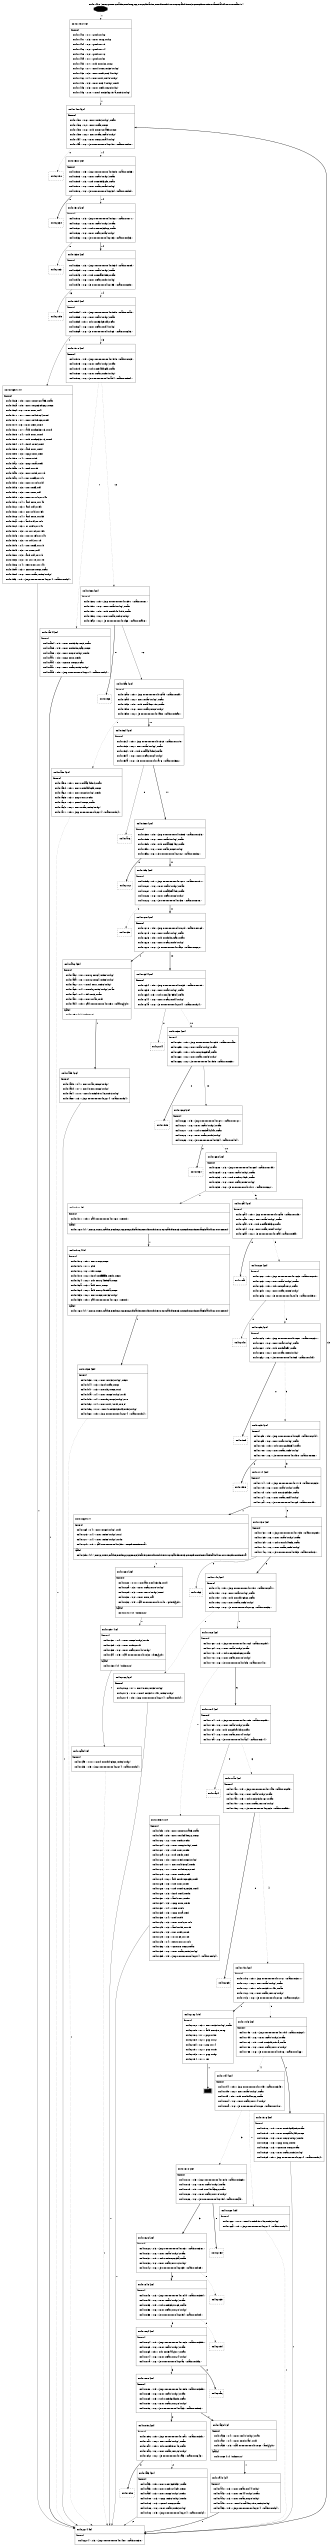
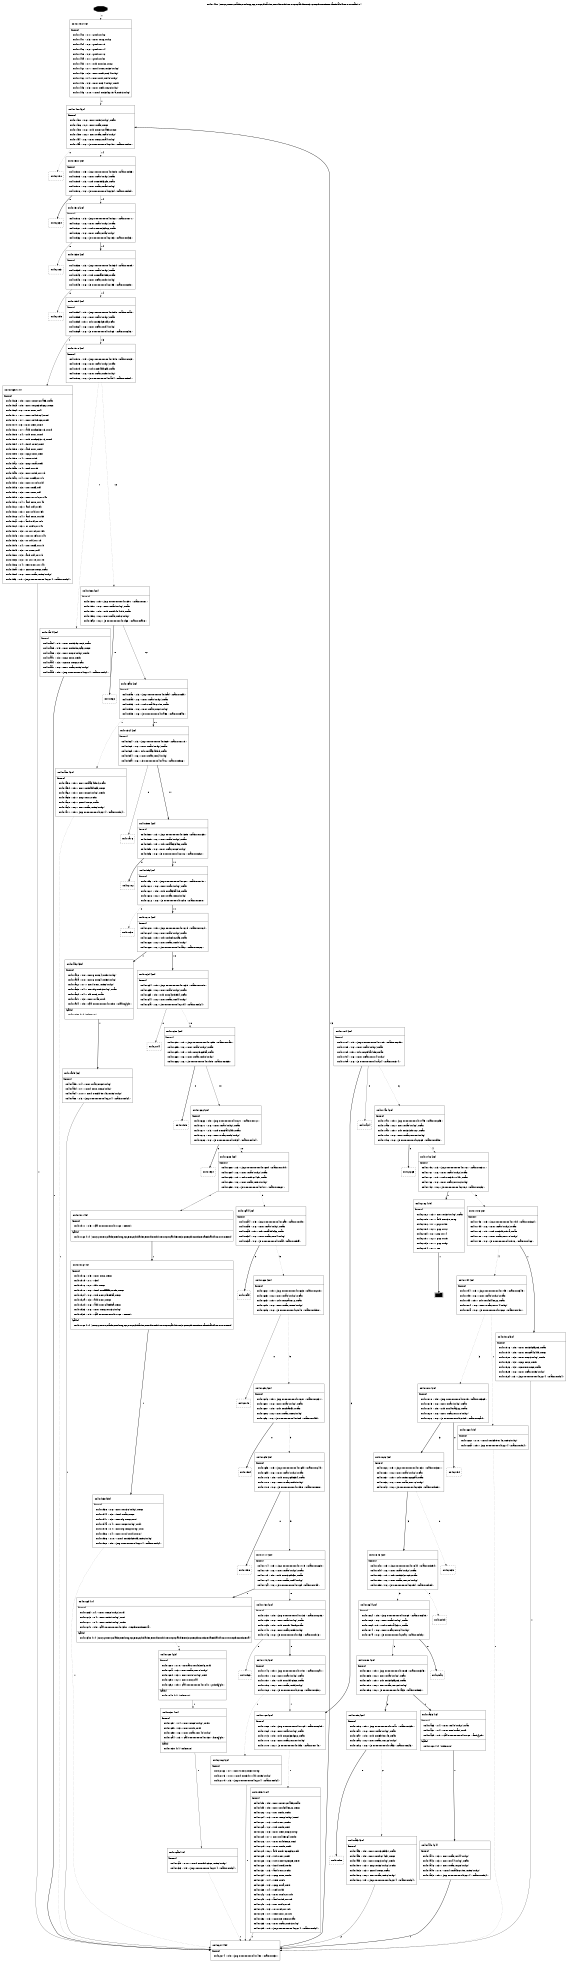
(71, 293) -> (70, 293)
(236, 1685) -> (350, 1393)
